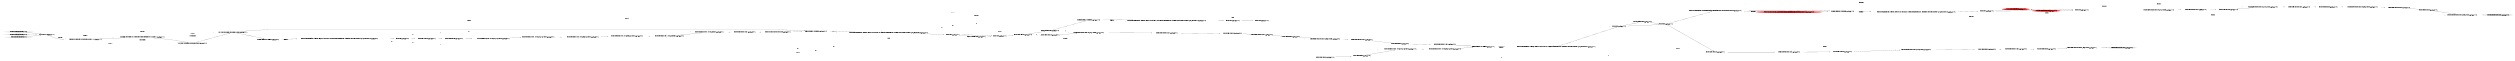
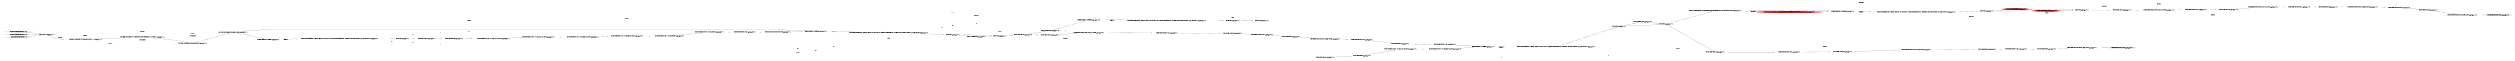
none -> (2122, 10)
